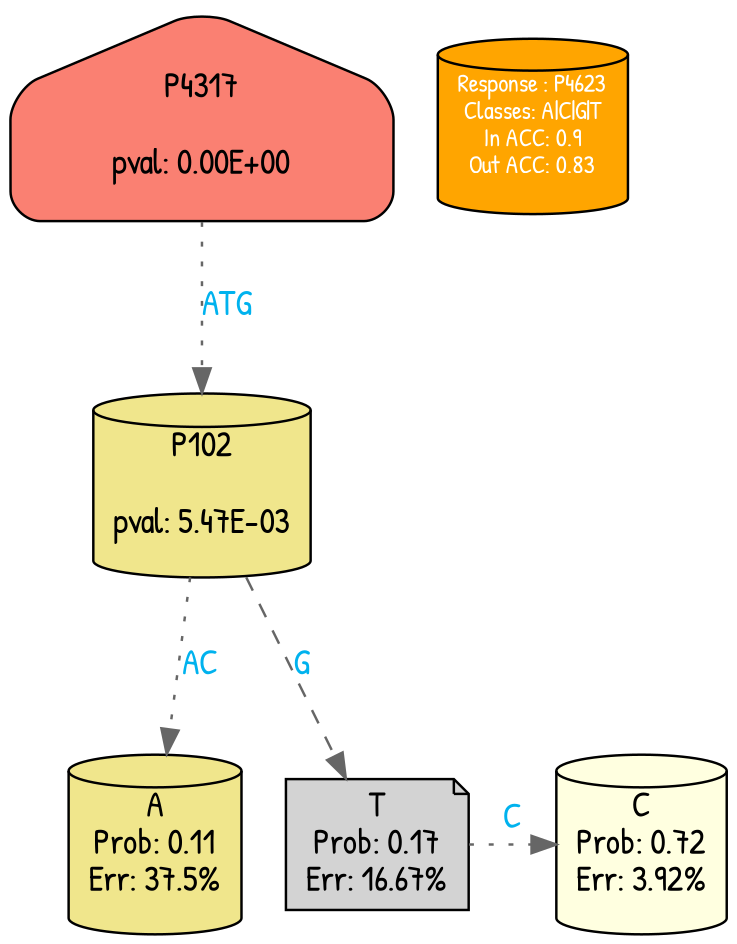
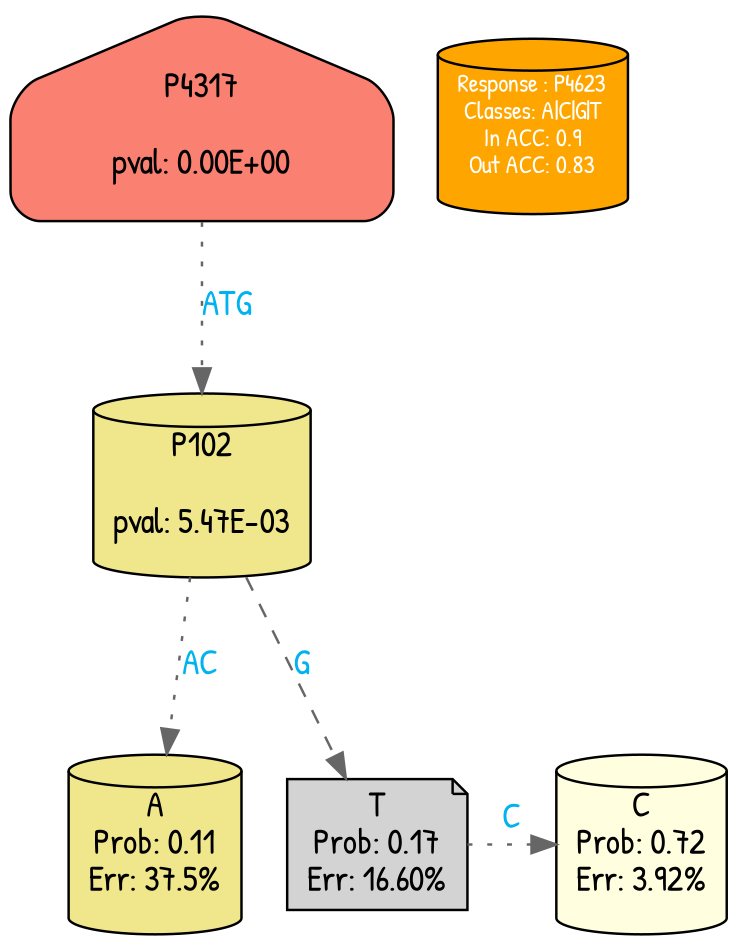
(377, 845) -> (377, 845)
